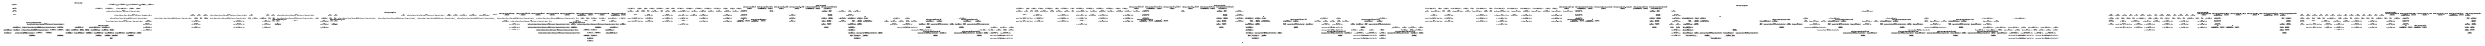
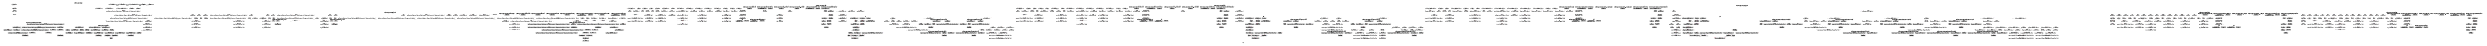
none -> (665, 11)
(8, 33) -> none
